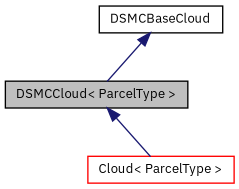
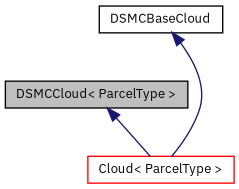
(124, 62) -> (201, 101)
